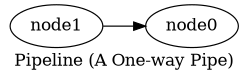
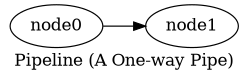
(118, 26) -> (118, 26)
